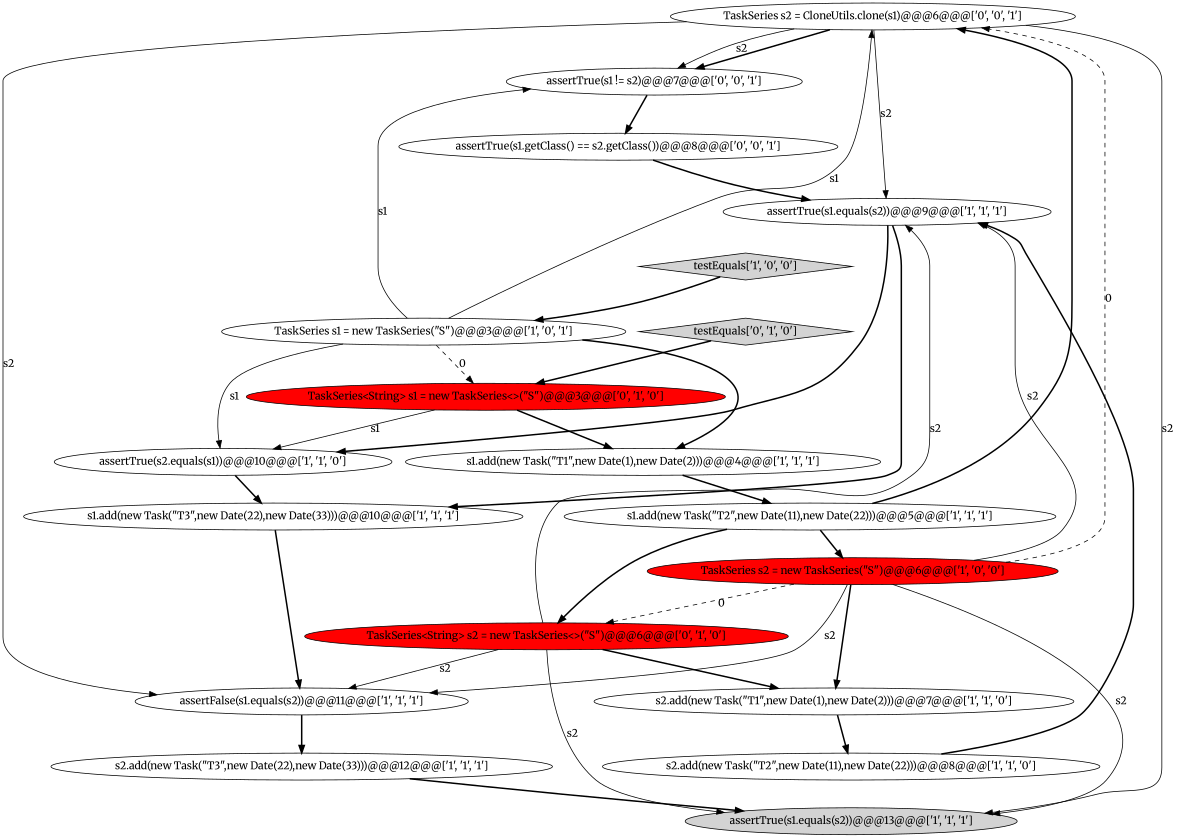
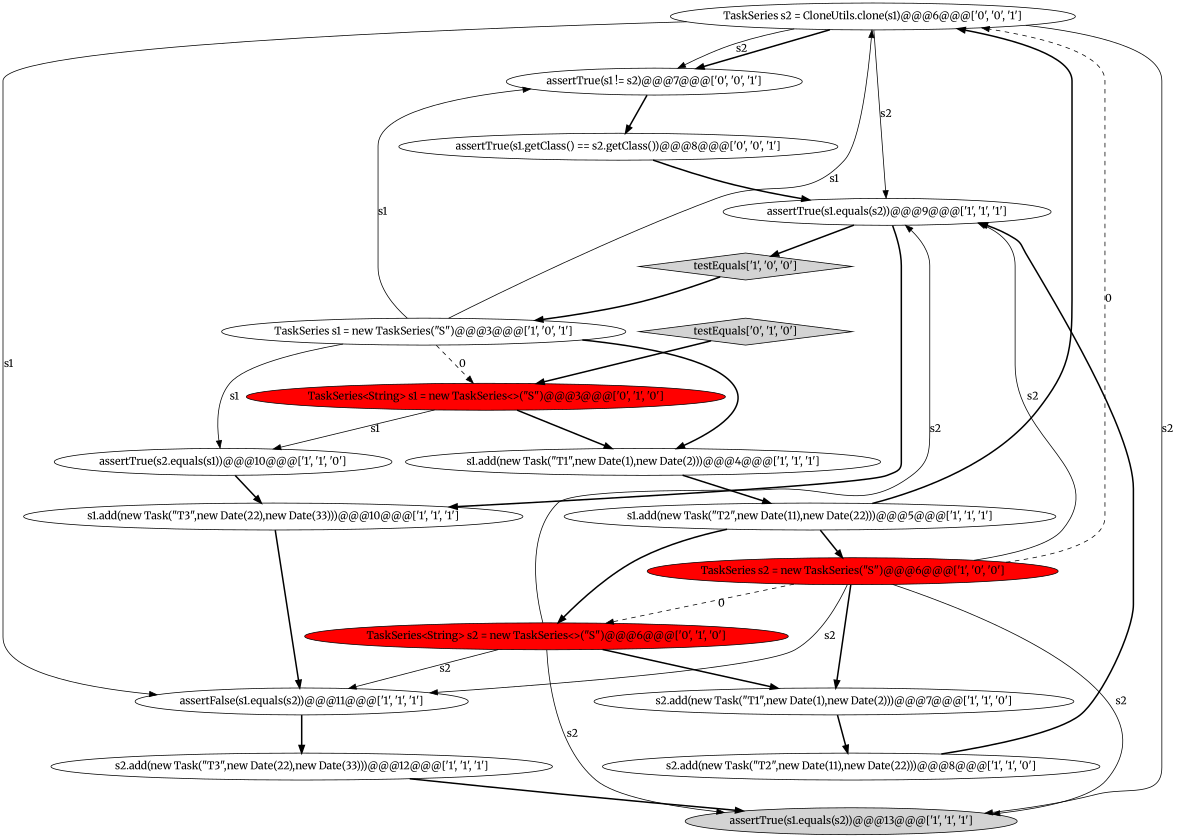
(9, 364) -> (9, 364)
(674, 420) -> (816, 239)
